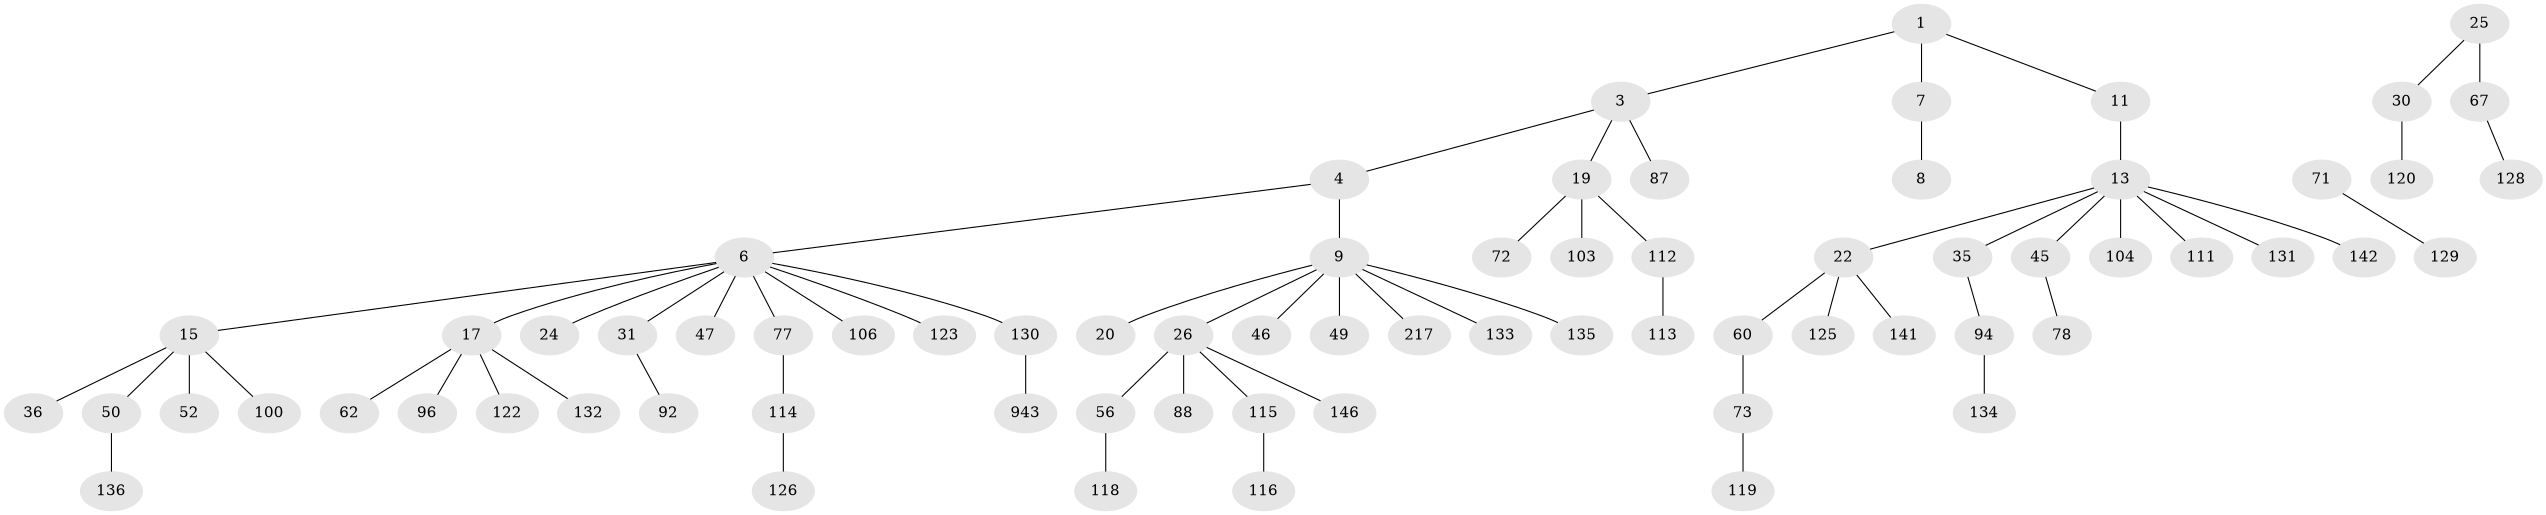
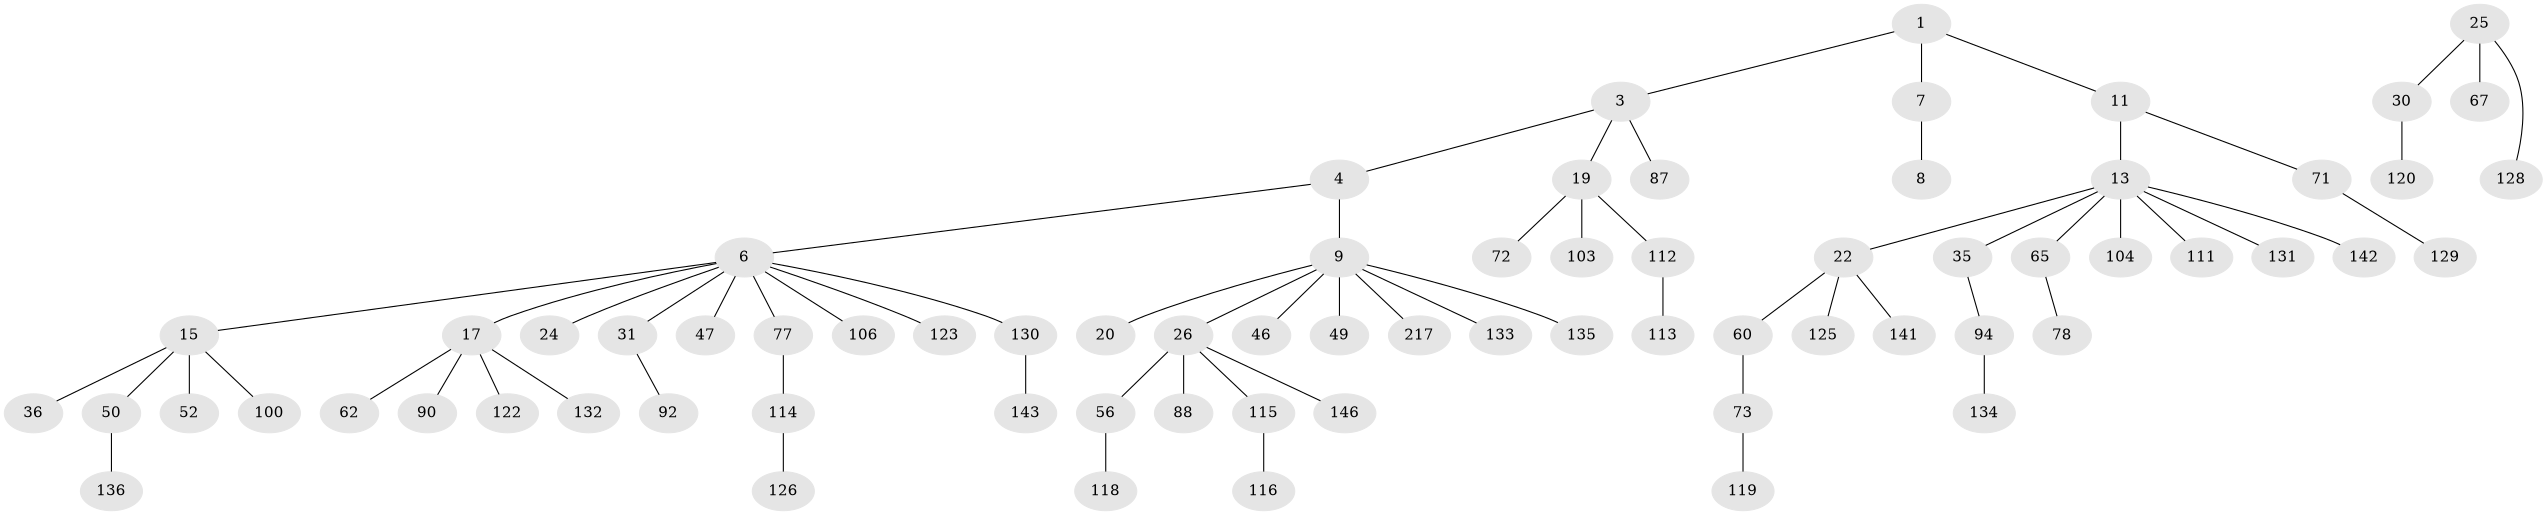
(2495, 140) -> (2522, 97)
none -> (2221, 141)
(2041, 258) -> (2041, 258)
(427, 413) -> (427, 413)
(1026, 413) -> (1026, 413)
